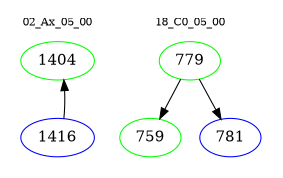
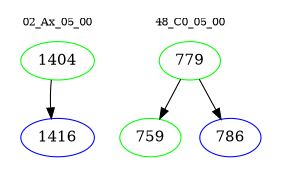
(190, 23) -> (190, 23)
(65, 105) -> (50, 94)
(230, 138) -> (230, 138)
